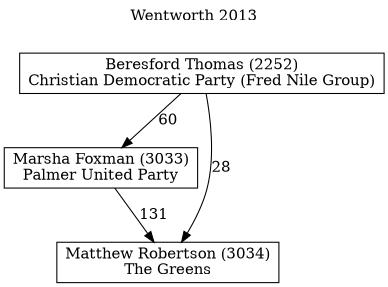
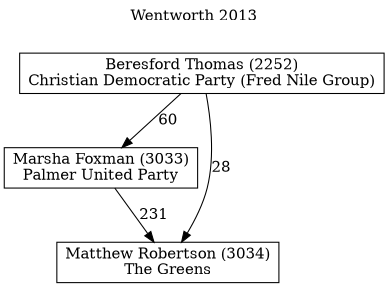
(154, 215) -> (154, 215)
